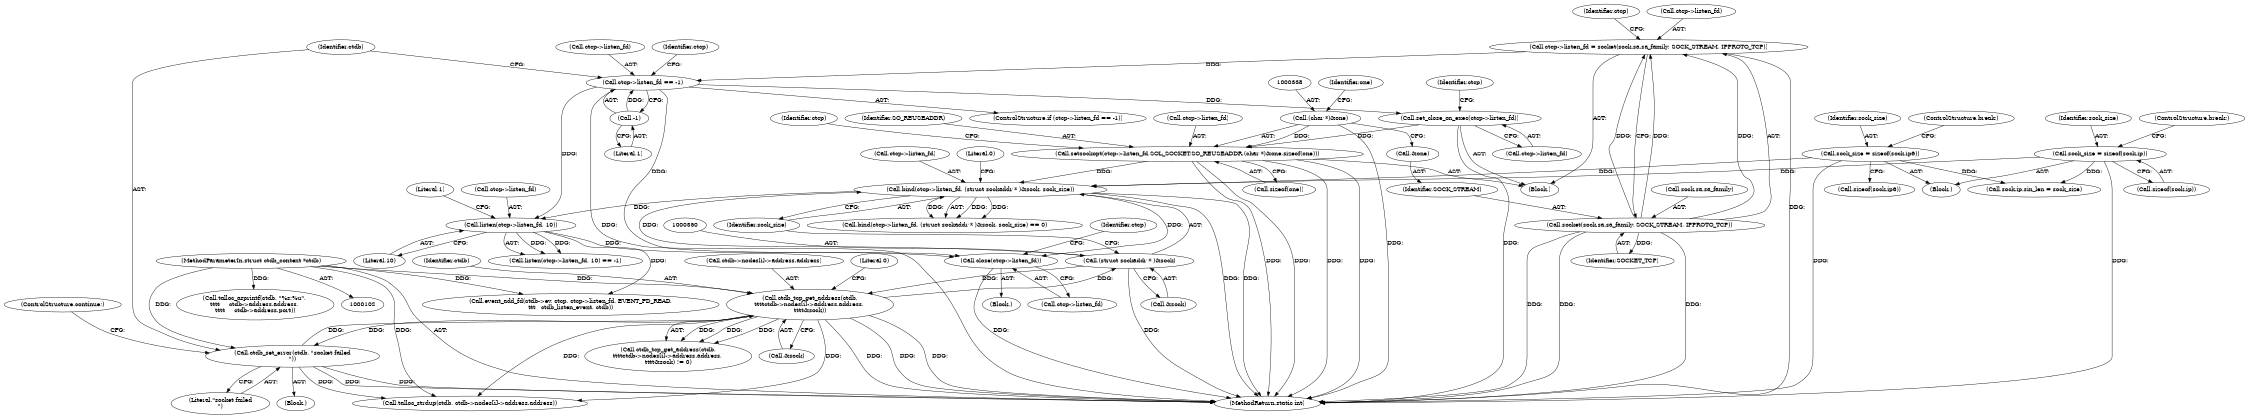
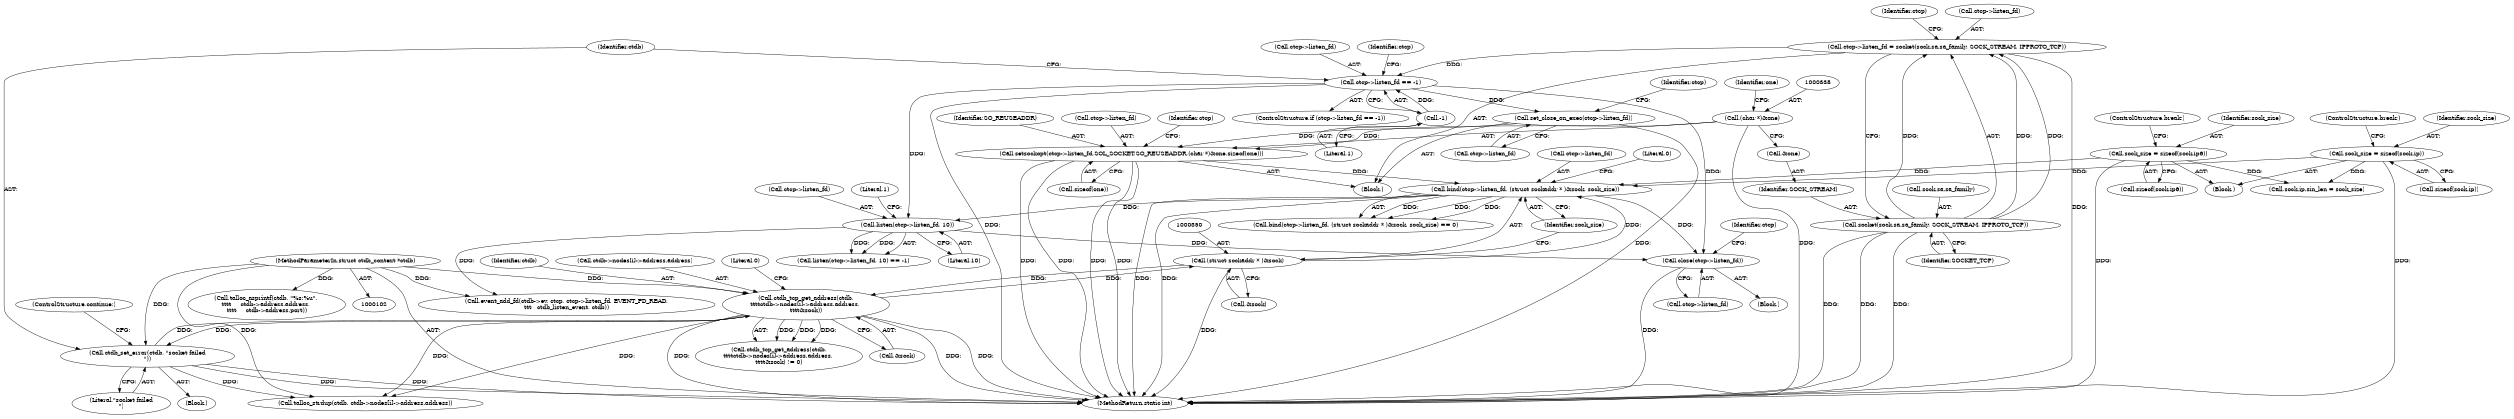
none -> (2144, 173)
(1645, 243) -> (1960, 243)
